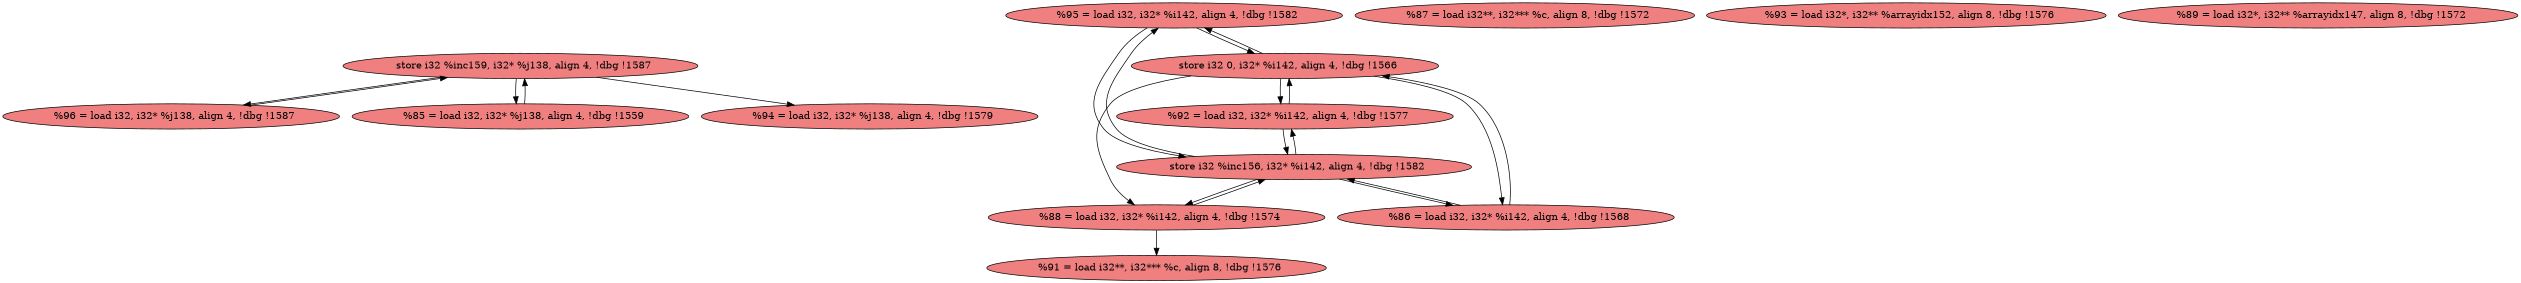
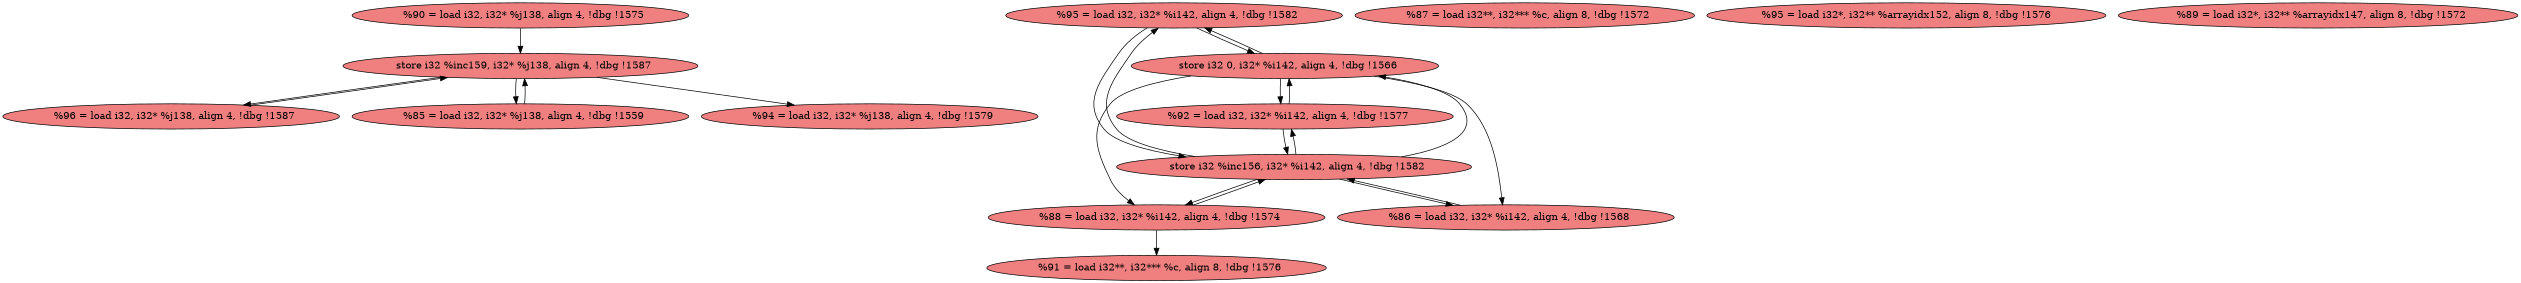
none -> (520, 15)
(1906, 15) -> (1906, 15)
(1484, 109) -> (1464, 112)
